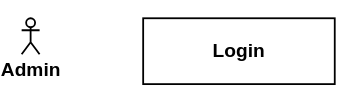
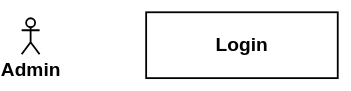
(239, 51) -> (242, 45)
